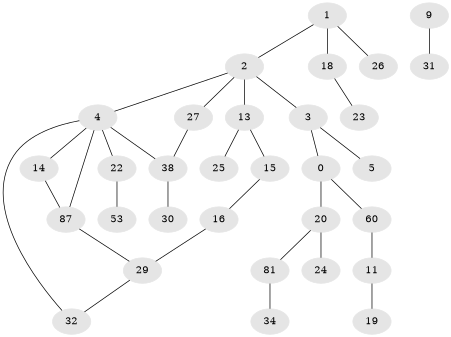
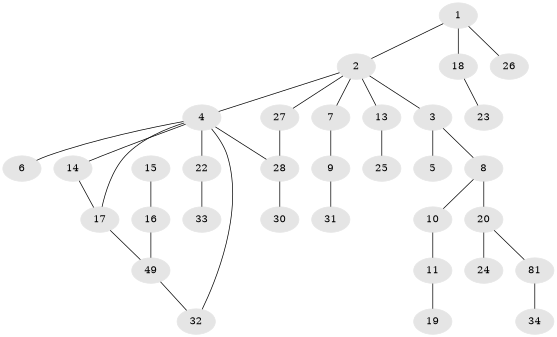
none -> (331, 118)
(257, 143) -> none
none -> (22, 169)
(168, 169) -> (280, 169)
(321, 169) -> (484, 169)
(66, 220) -> (100, 220)
(117, 220) -> (202, 220)
(372, 220) -> (433, 220)
(142, 271) -> (151, 271)
